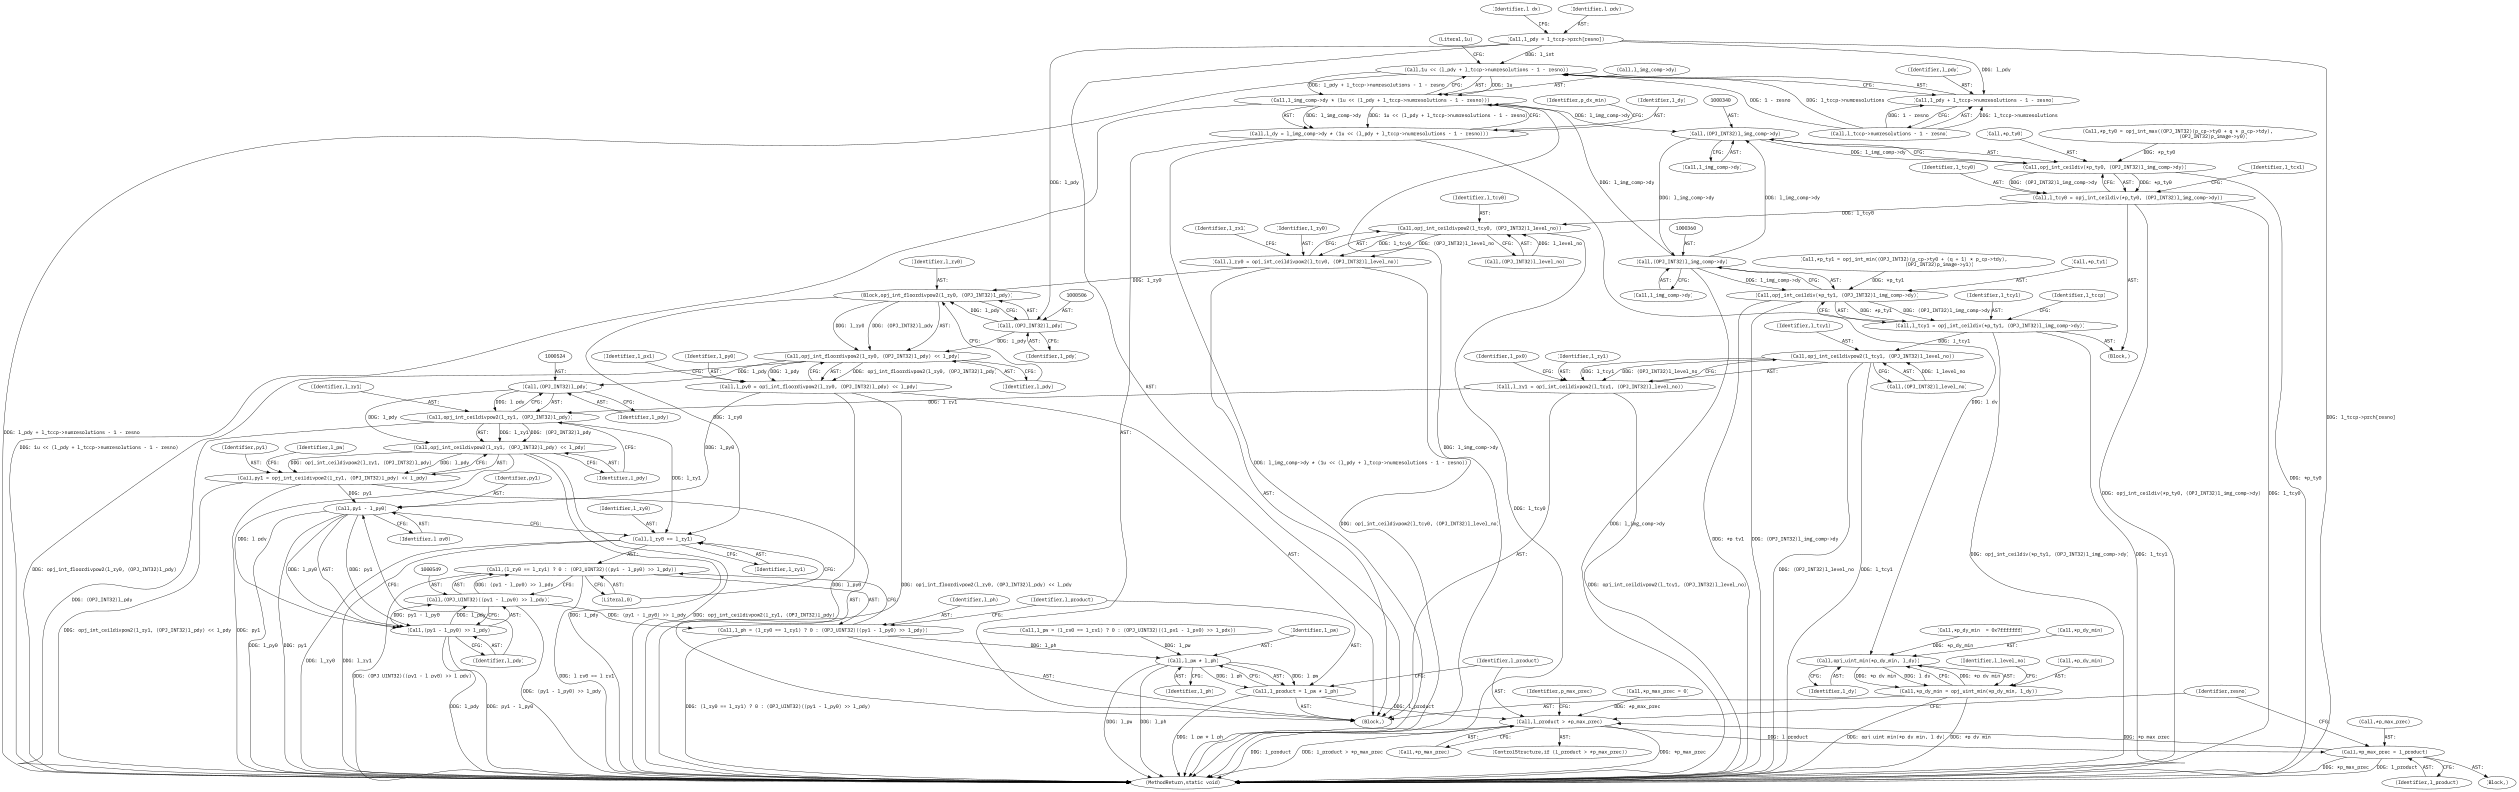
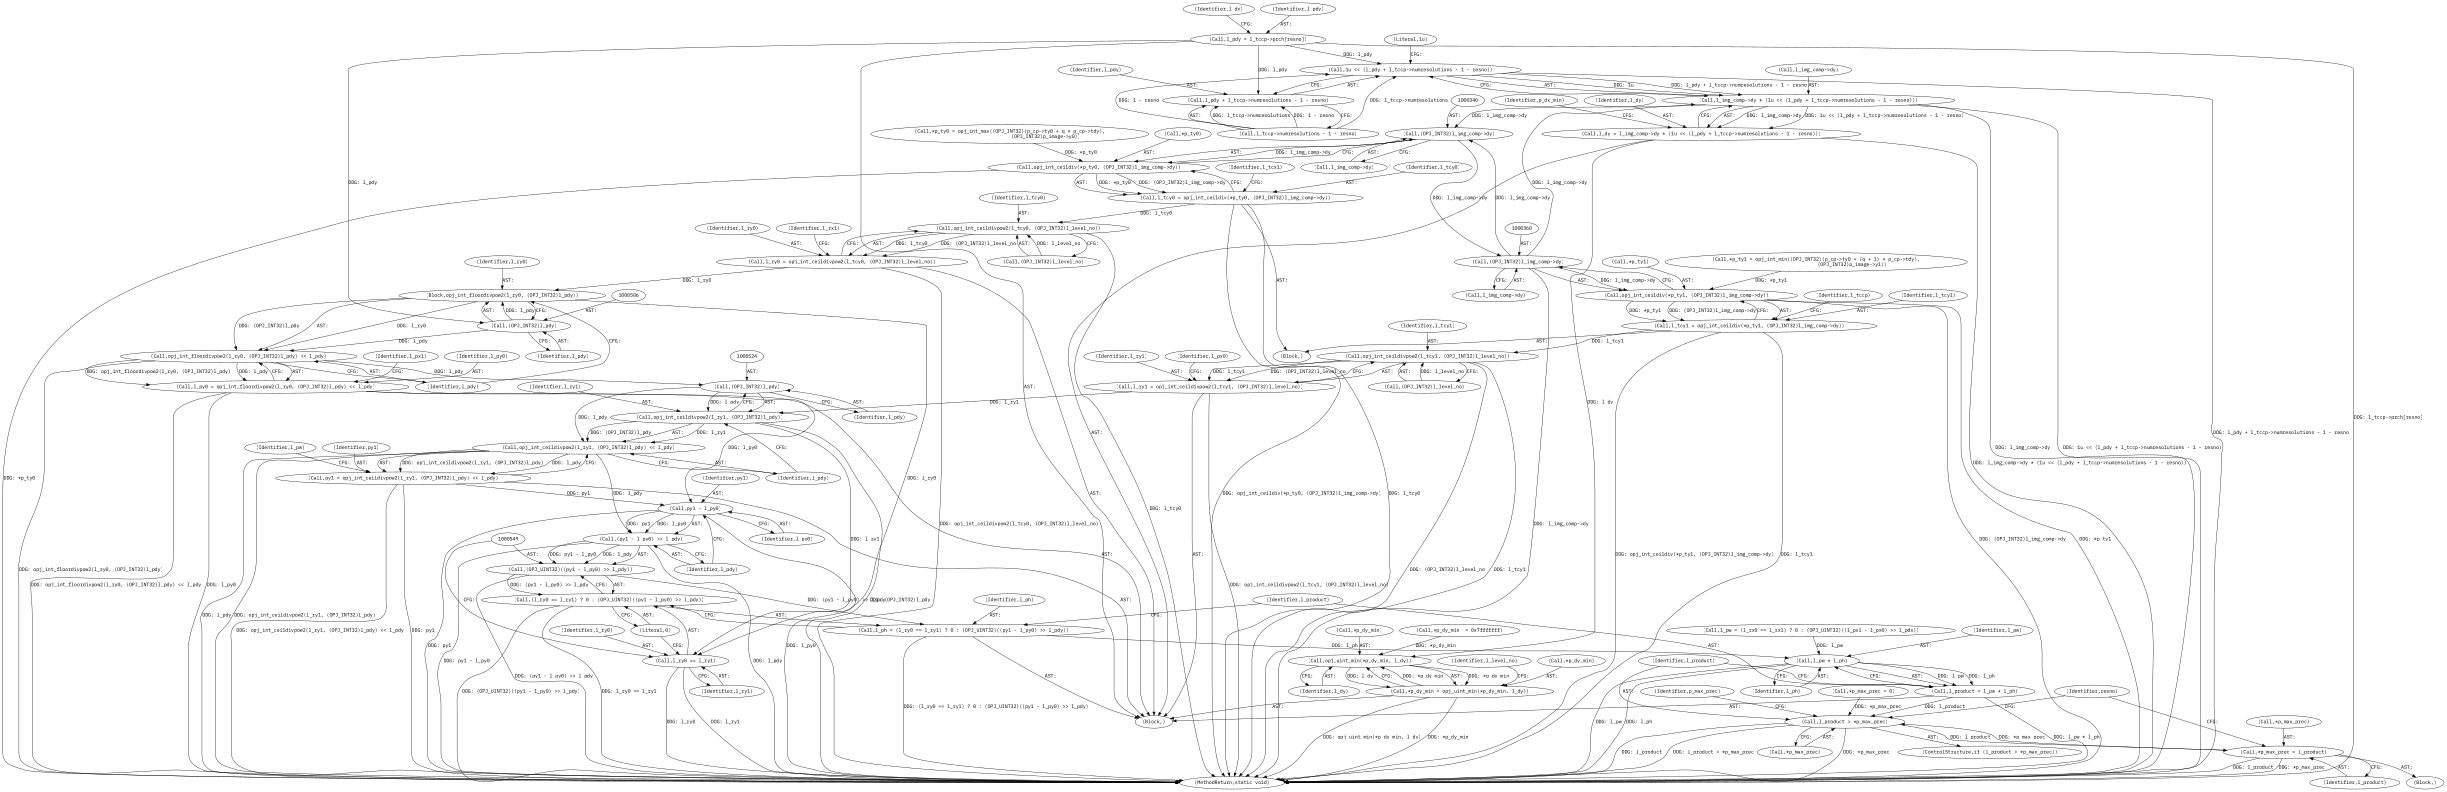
(1540, 55) -> (1358, 55)
(508, 524) -> (504, 627)
(487, 615) -> none
